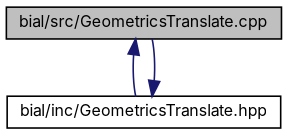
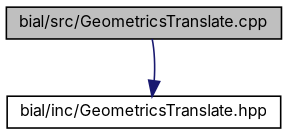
(133, 76) -> none
